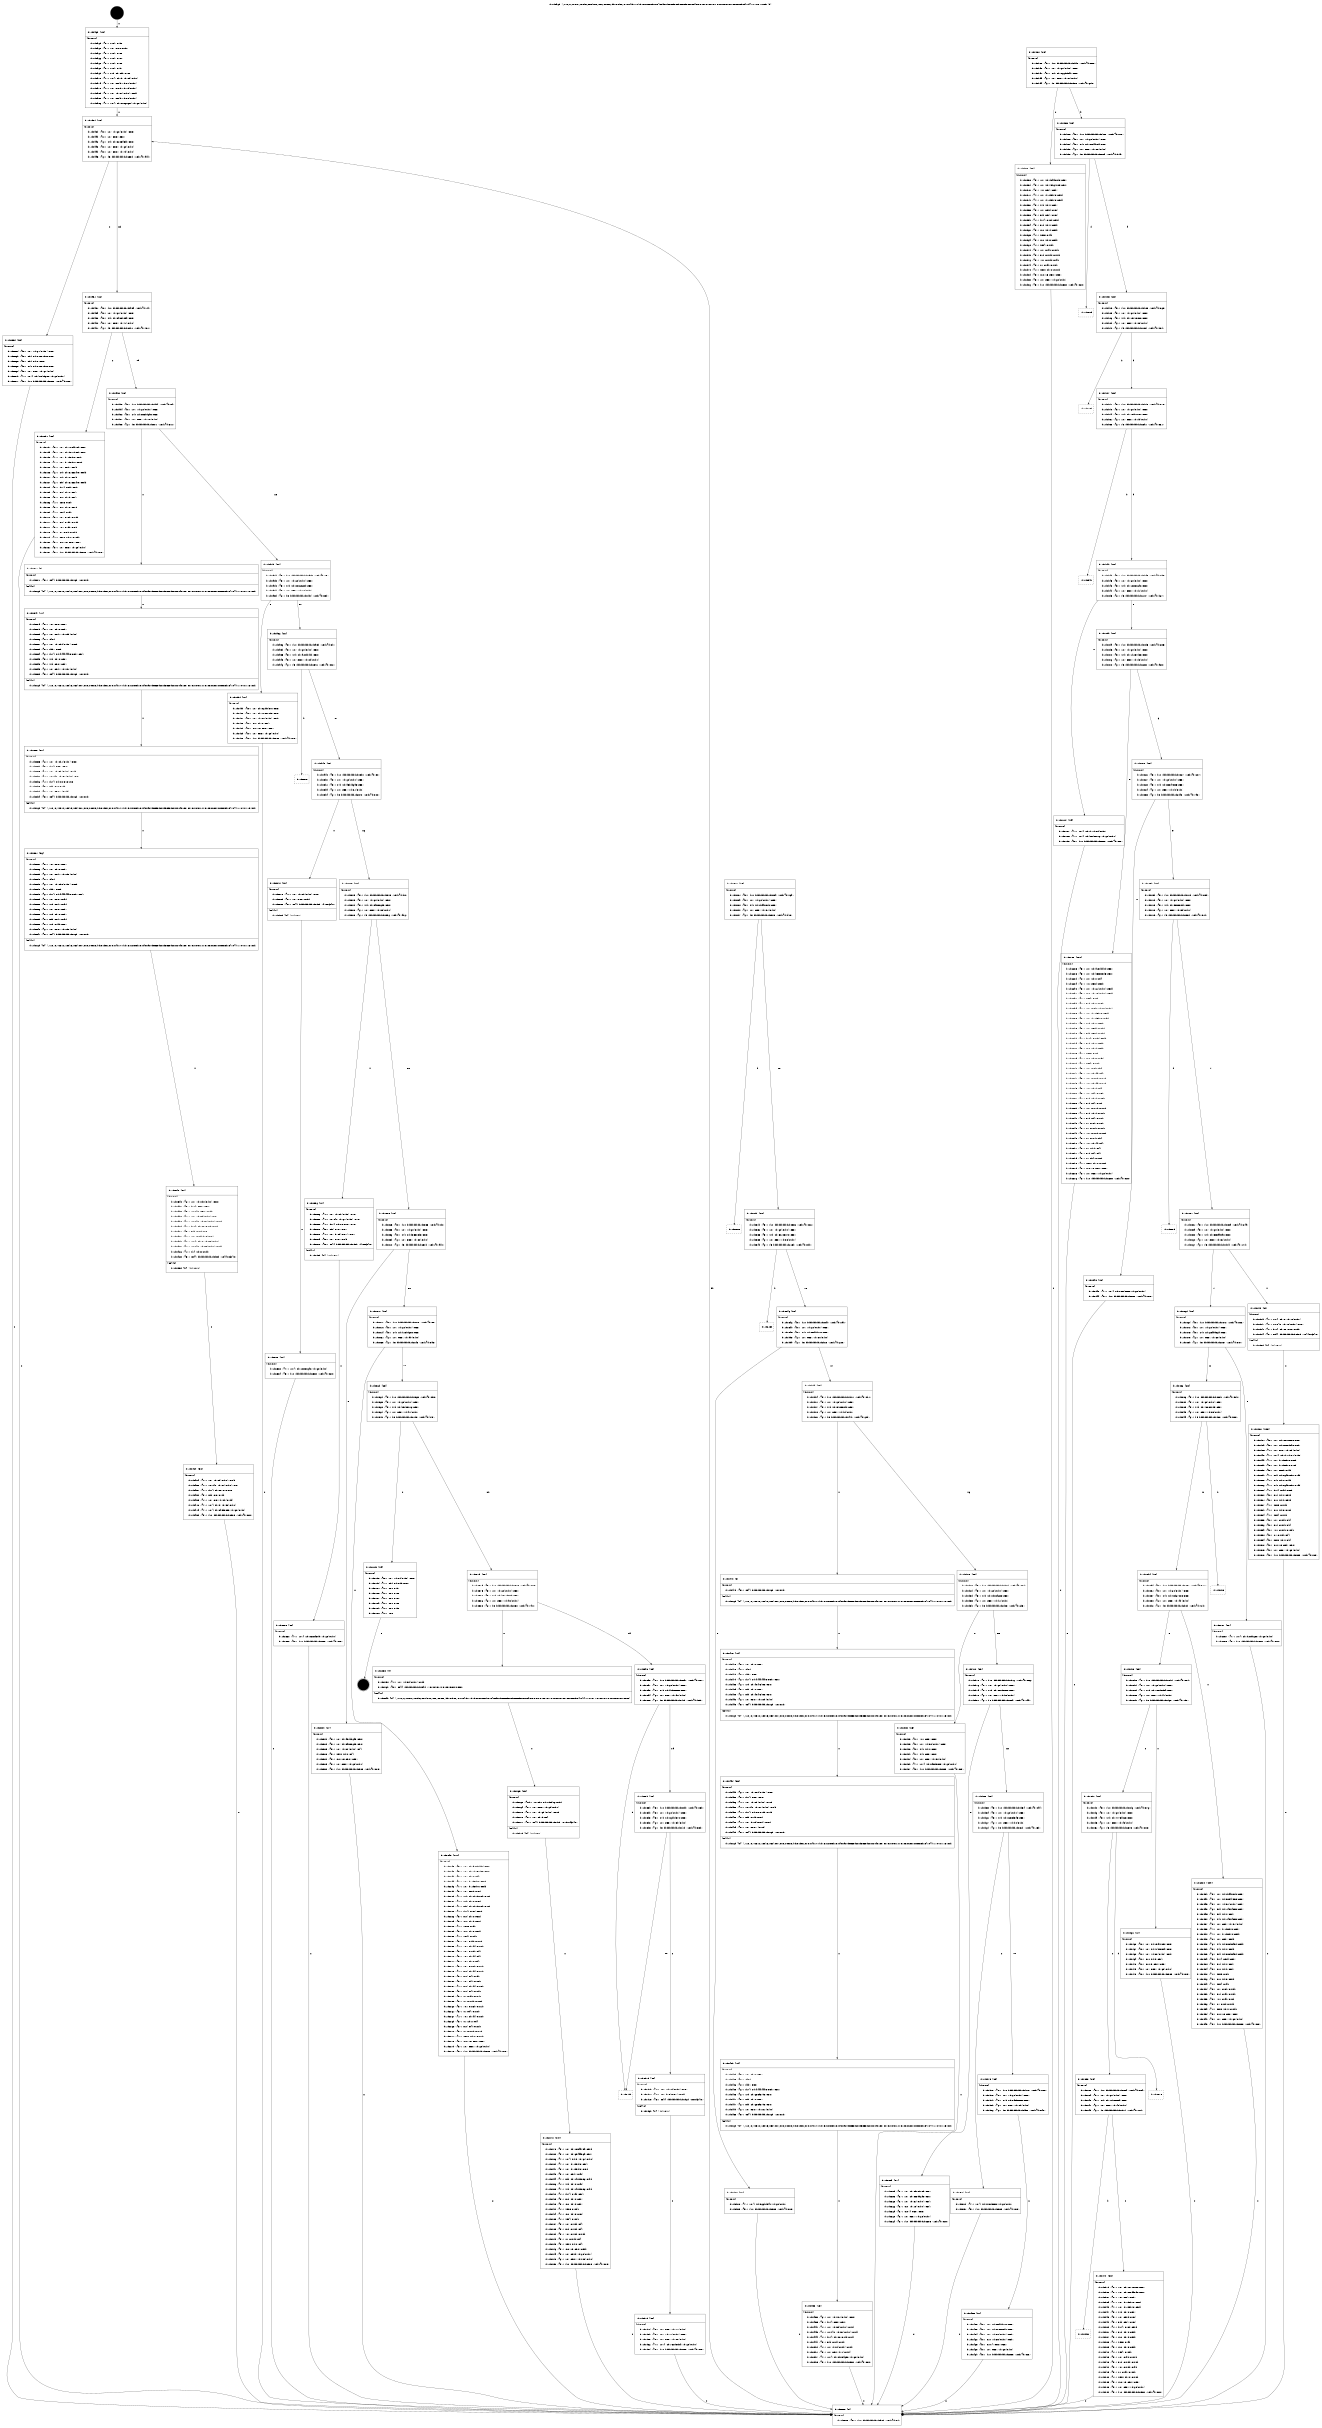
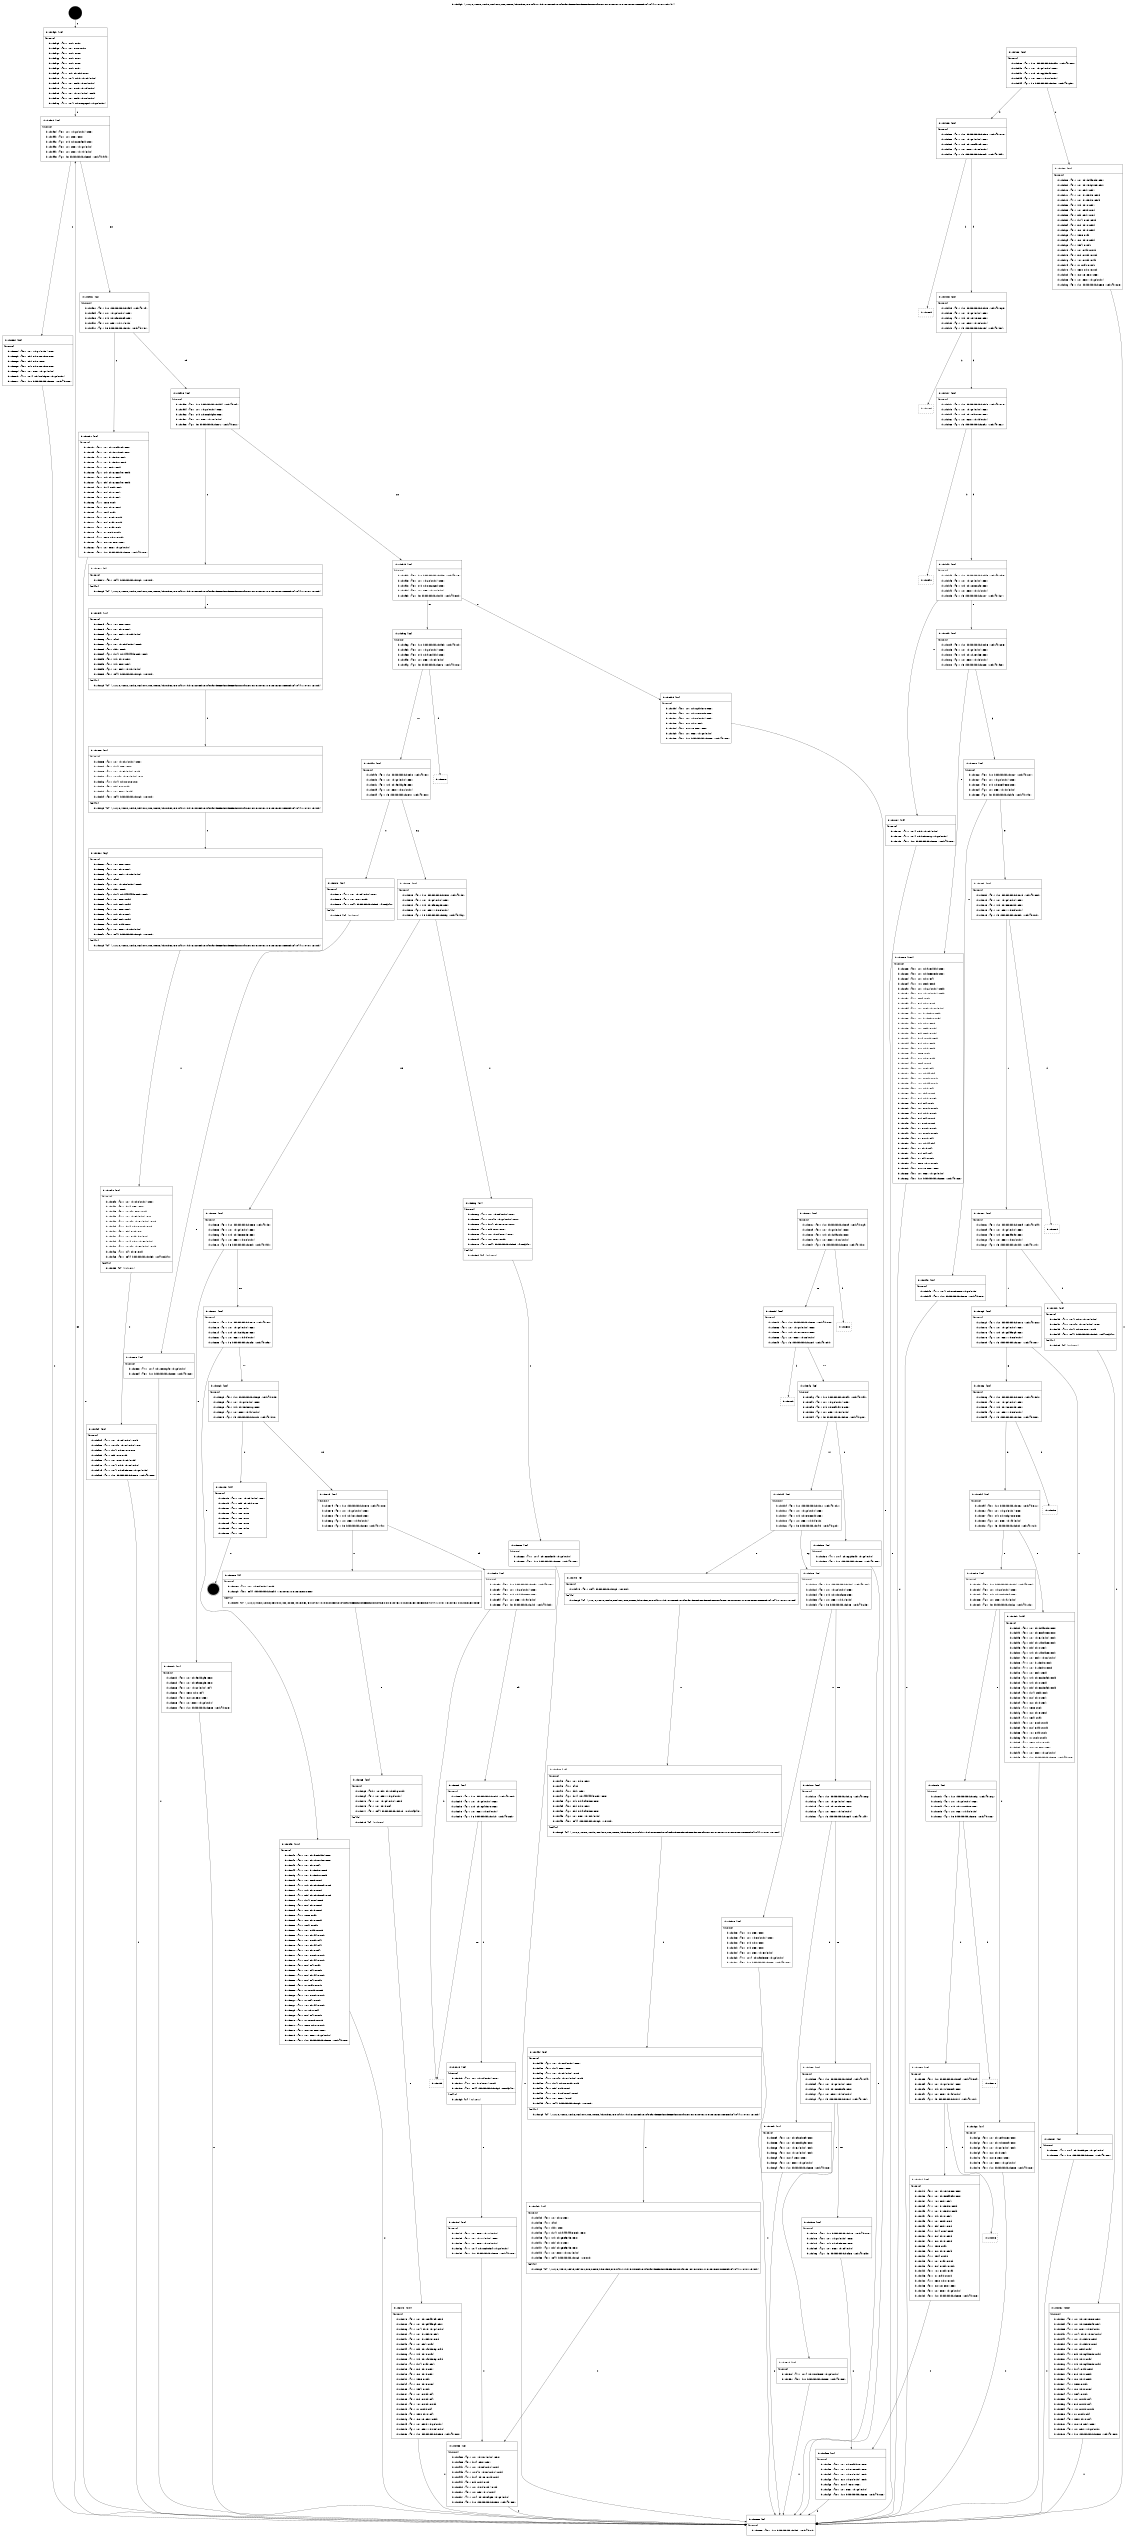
(739, 2408) -> (482, 2349)
(999, 2410) -> (908, 2372)
